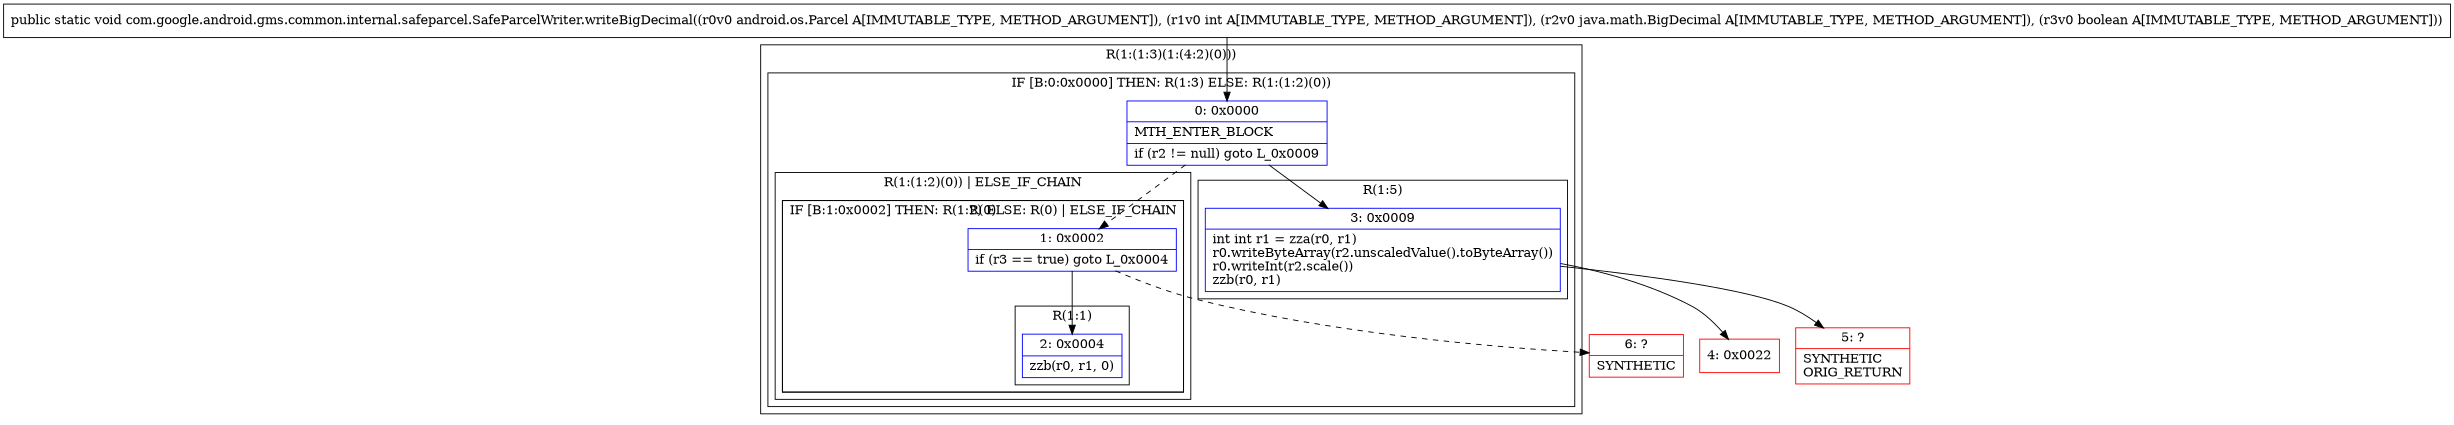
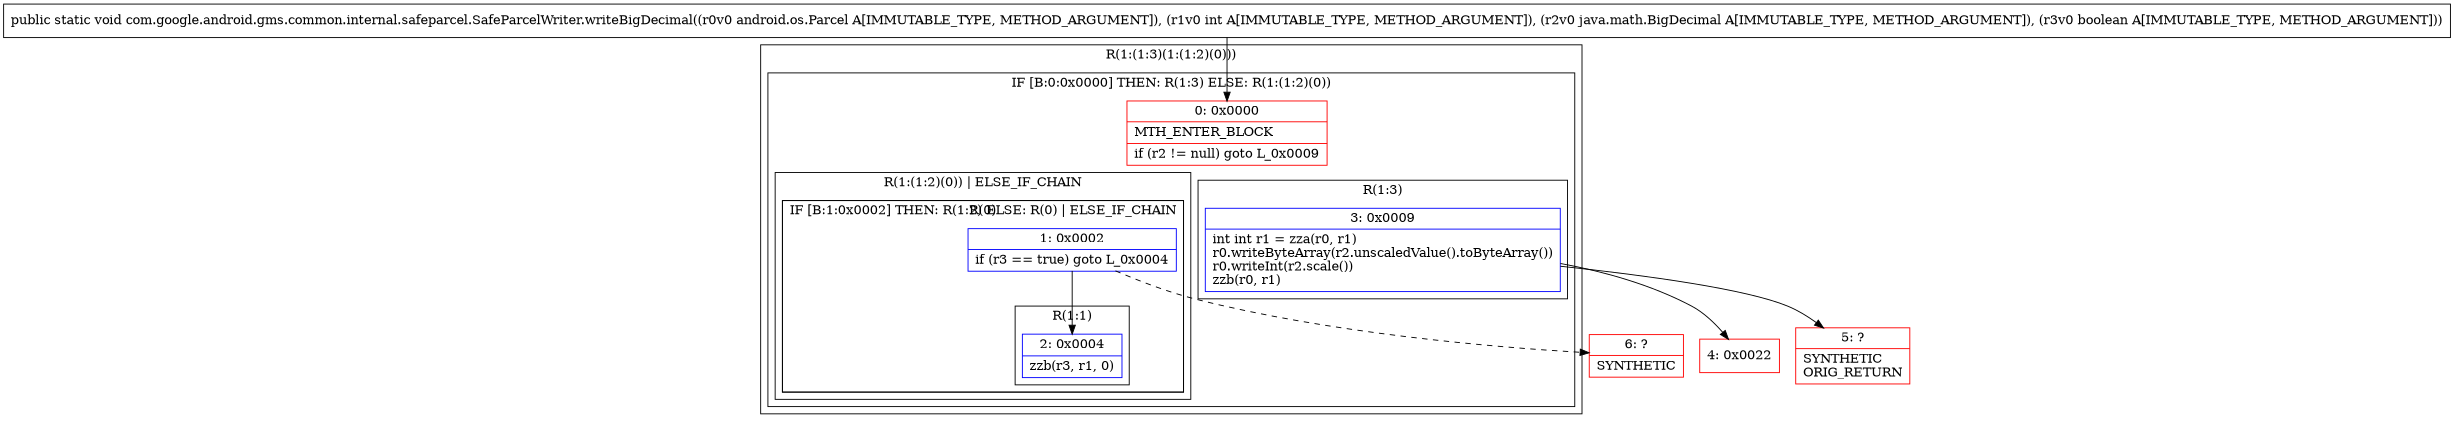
(1171, 55) -> (1171, 55)
(1227, 133) -> (1227, 133)
(1297, 186) -> none
(1383, 191) -> (1383, 191)
(1146, 194) -> none
(1072, 366) -> (1072, 366)
